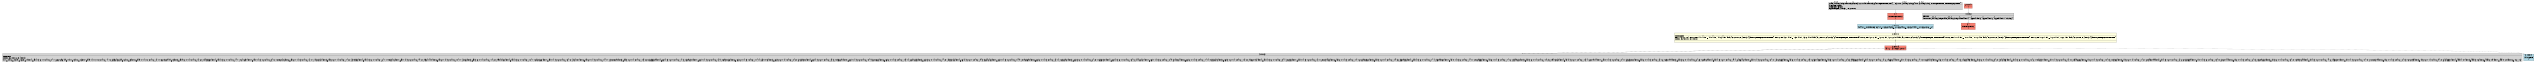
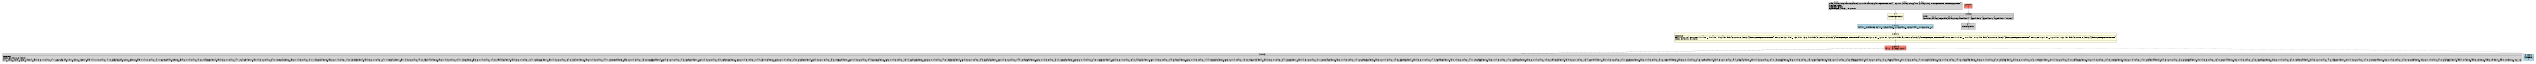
(1895, 16) -> (1895, 16)
(1926, 16) -> (1926, 16)
(1968, 26) -> (1968, 26)
(1680, 36) -> (1679, 36)
(2529, 57) -> (2529, 57)
